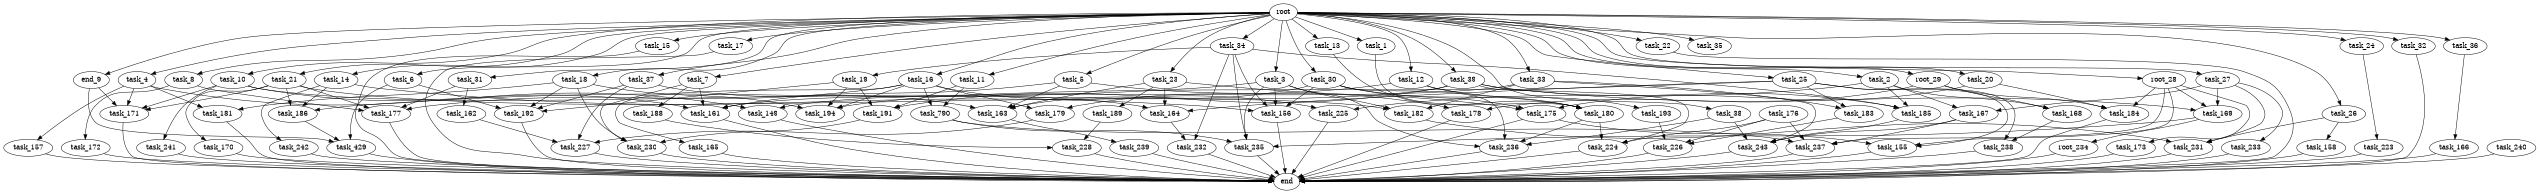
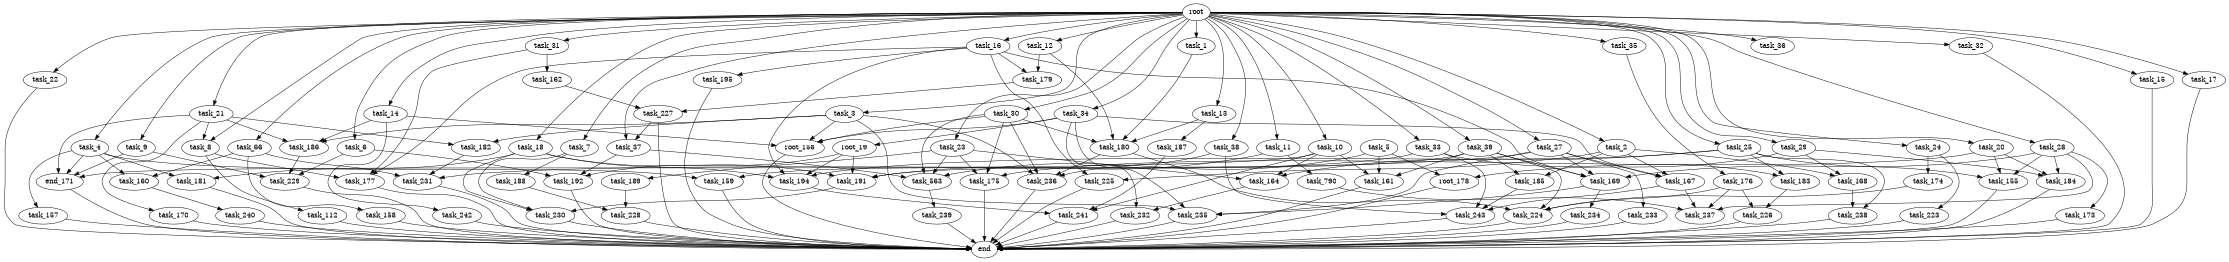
(1179, 39) -> none
(1574, 73) -> (1382, 125)
(91, 80) -> (136, 148)
(855, 80) -> (854, 148)
(1929, 80) -> (1794, 148)
(2164, 80) -> (2052, 148)
(701, 95) -> none
(927, 95) -> (1301, 81)
(332, 96) -> (207, 129)
(549, 96) -> (688, 165)
(1473, 96) -> none
(595, 110) -> (645, 129)
(124, 114) -> (60, 182)
(763, 114) -> (719, 182)
(993, 114) -> (927, 182)
(1276, 114) -> (800, 148)
(1466, 114) -> (1454, 182)
(1656, 114) -> none
(2344, 114) -> (249, 148)
none -> (1661, 124)
(1090, 131) -> (1404, 192)
(1712, 134) -> (1997, 162)
(86, 148) -> (322, 216)
(351, 148) -> (285, 182)
(703, 148) -> (717, 80)
none -> (1172, 148)
(2074, 148) -> (1585, 216)
(2454, 148) -> none
(1549, 173) -> none
none -> (134, 182)
none -> (1928, 182)
none -> (928, 203)
